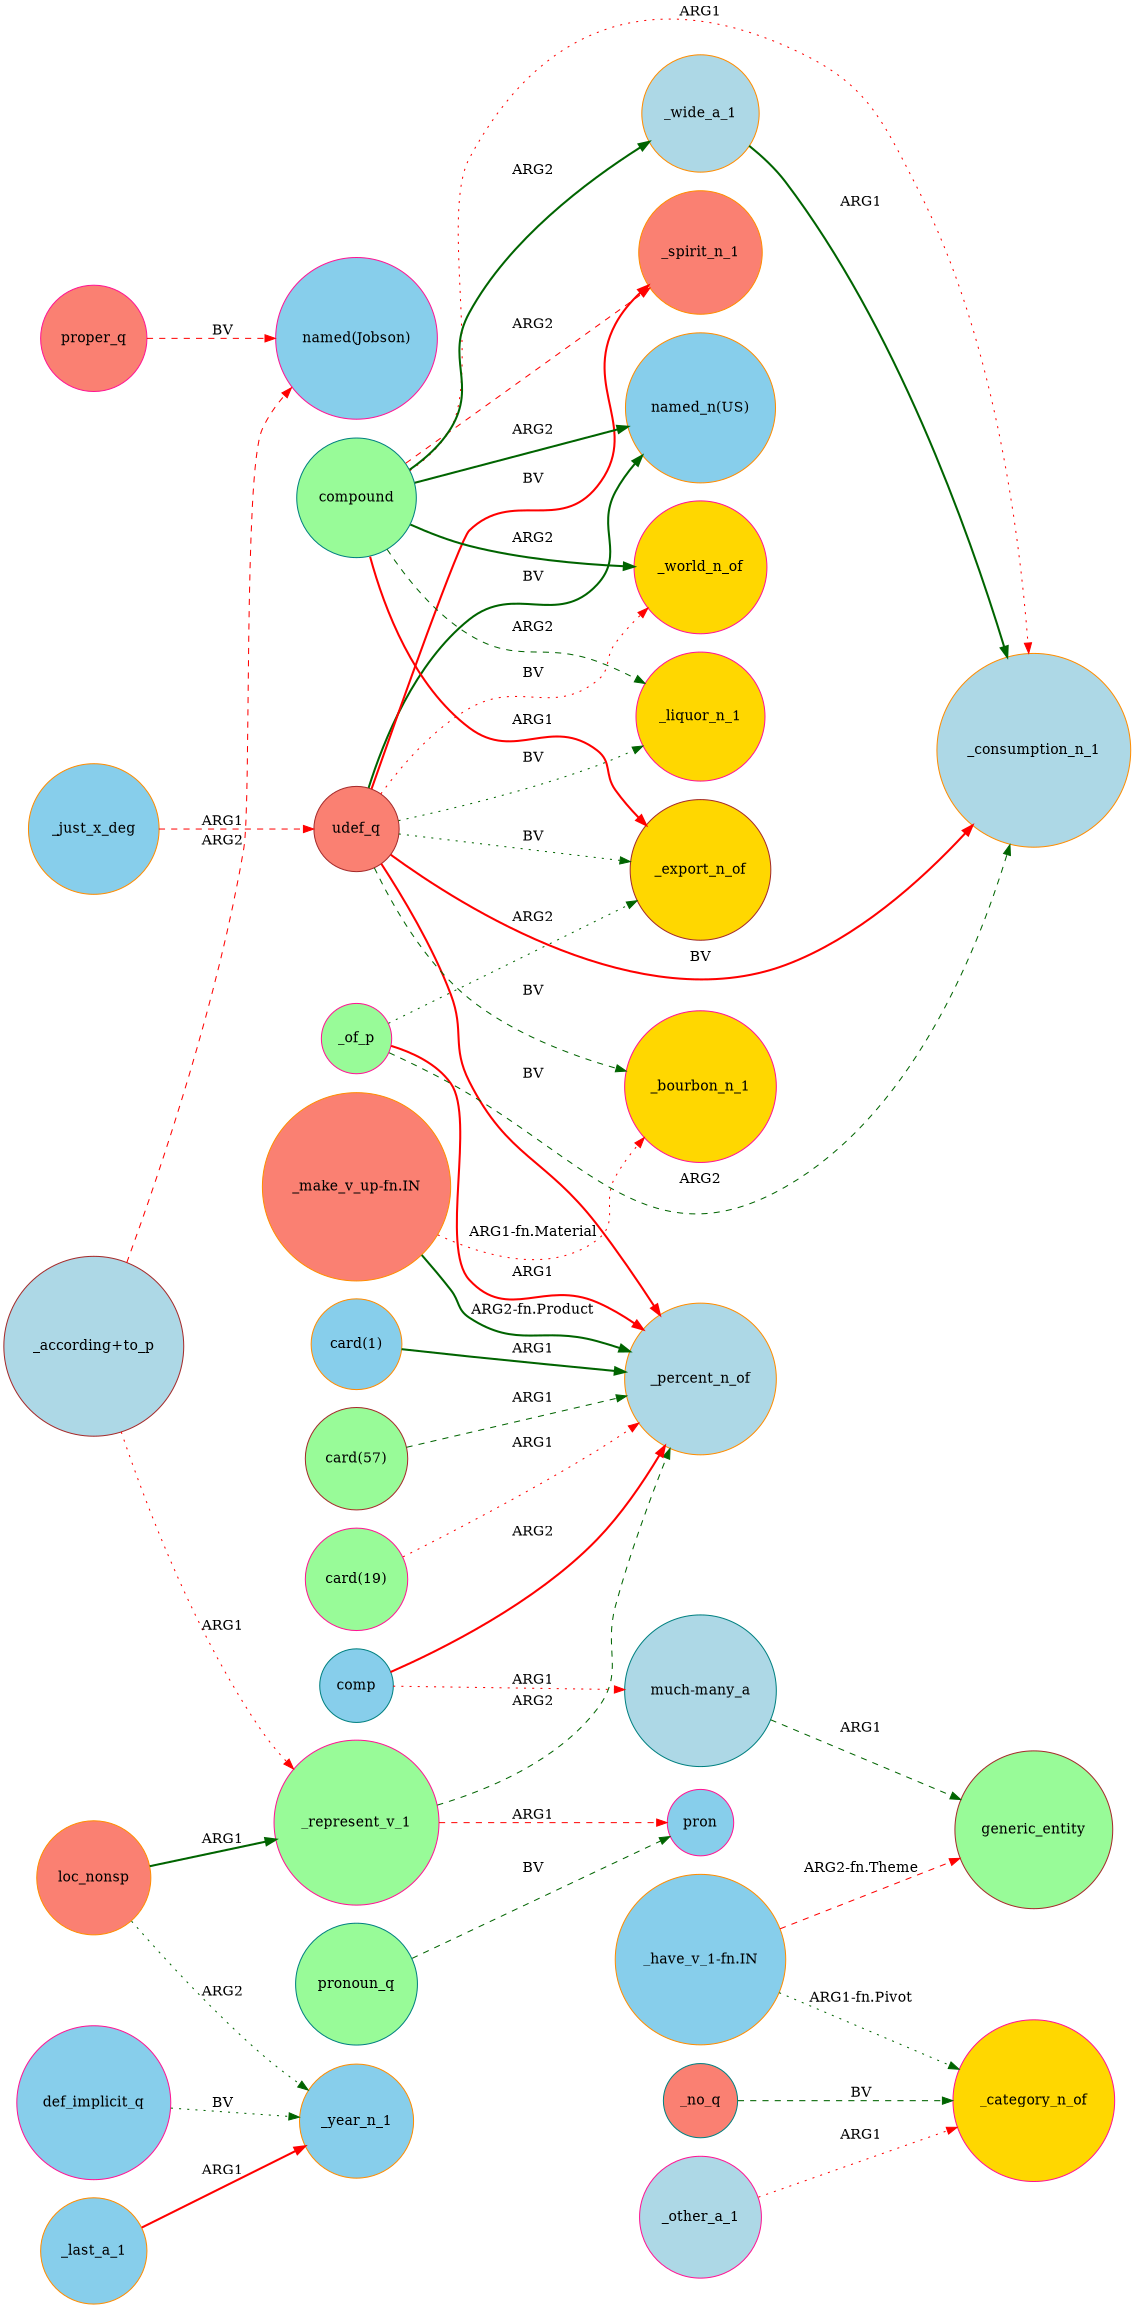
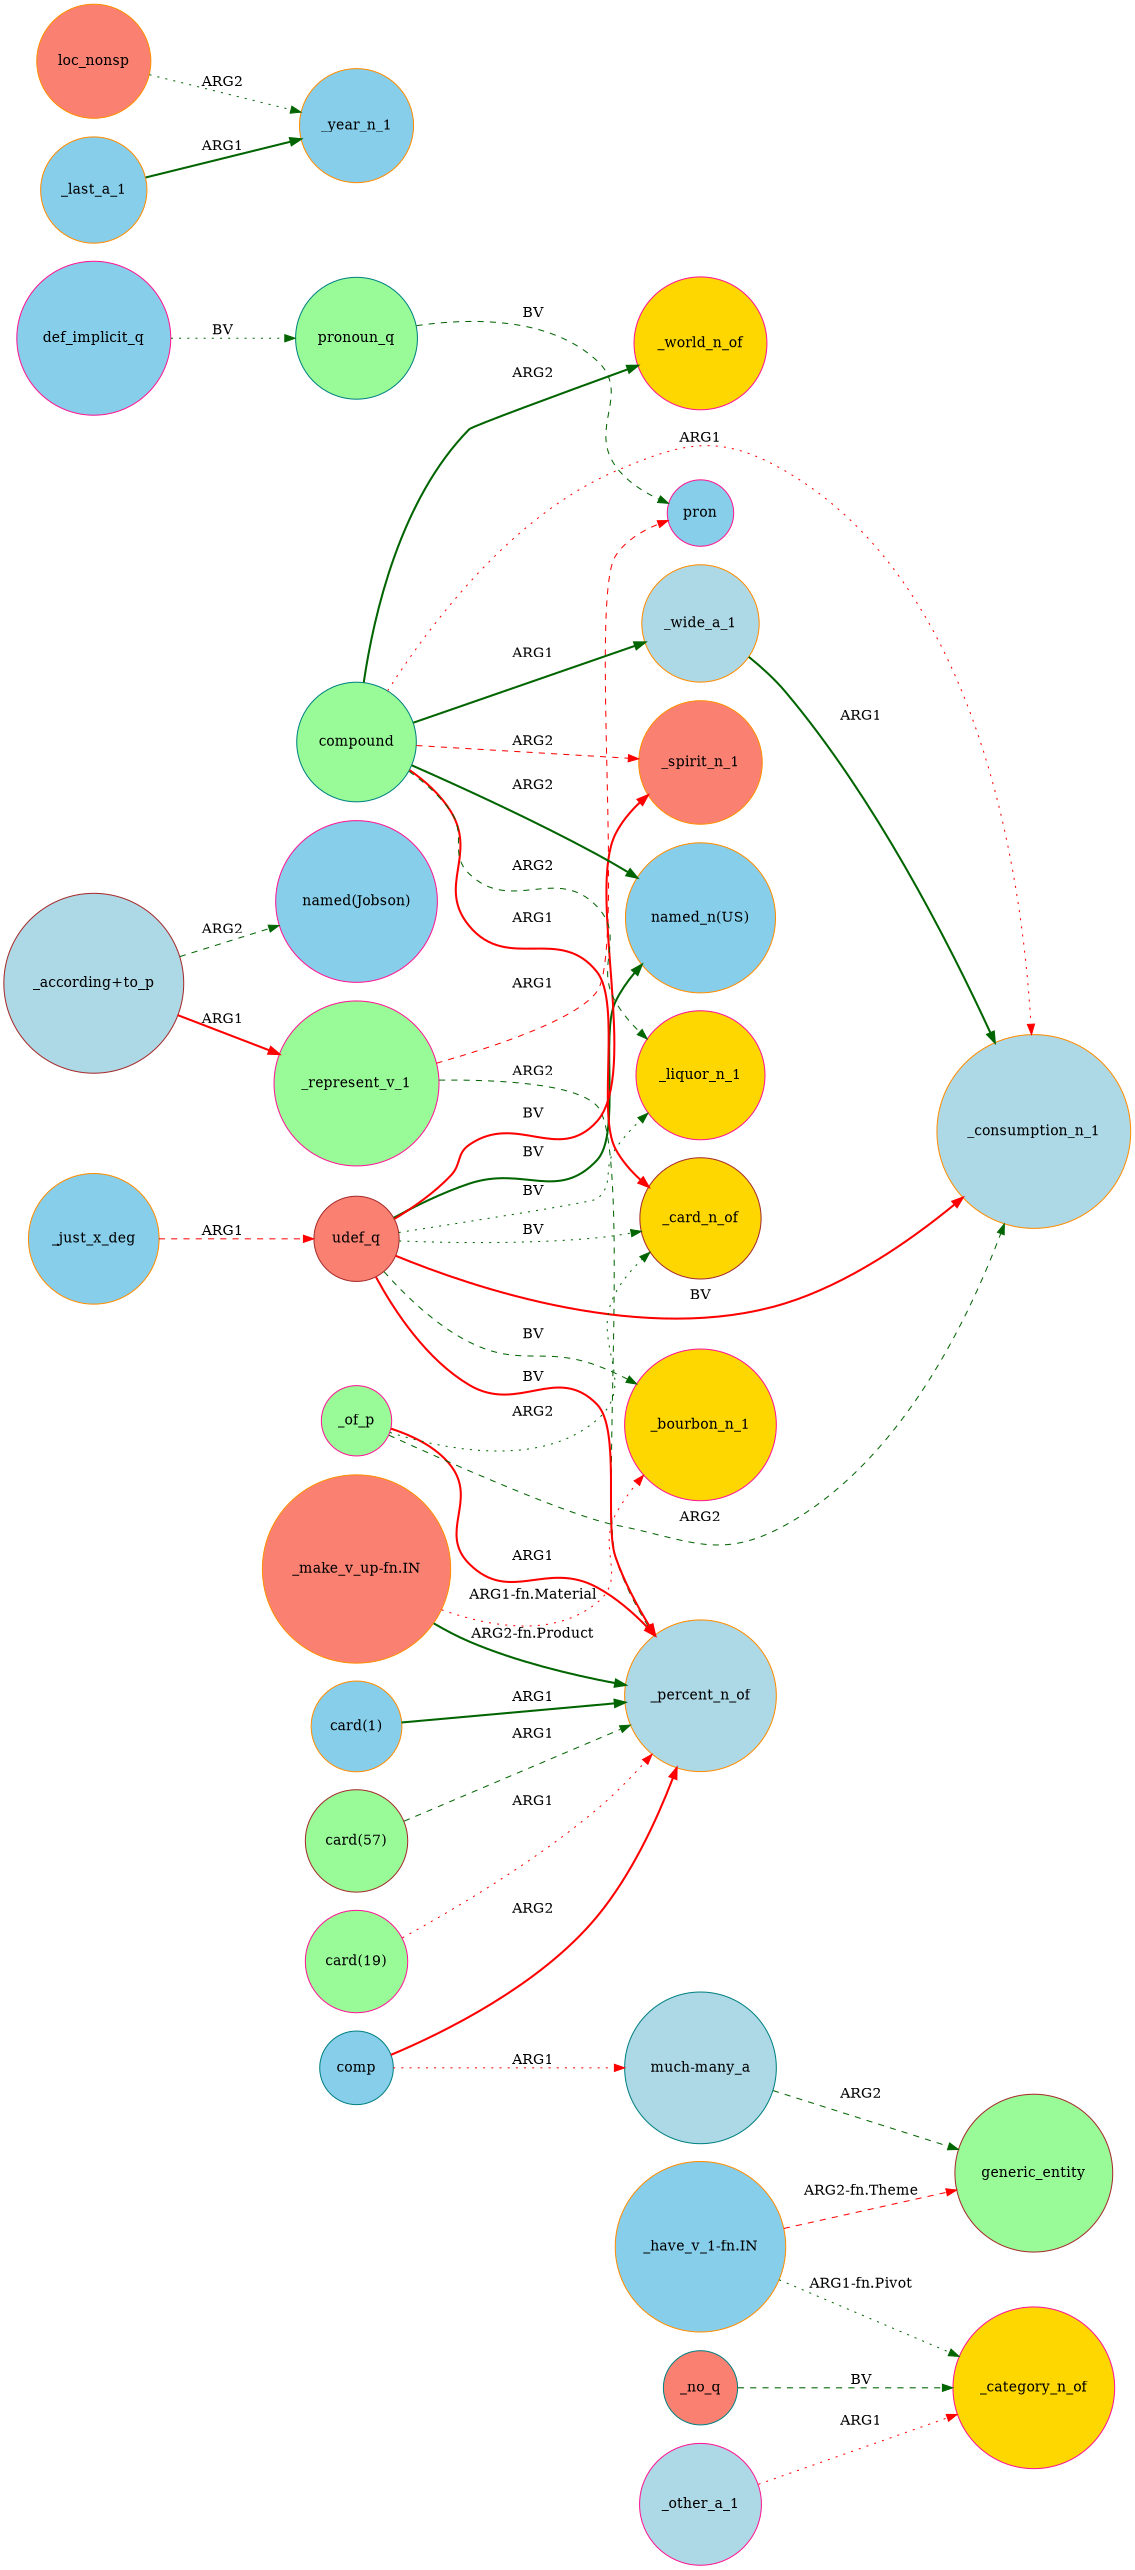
(533, 170) -> (533, 654)
(94, 338) -> none
(512, 697) -> none
(242, 856) -> (224, 943)
(700, 870) -> (700, 1218)
(190, 1604) -> (223, 1033)
(861, 1728) -> (861, 2094)
(208, 1854) -> none
(230, 2112) -> (228, 338)
(219, 2189) -> (218, 160)
